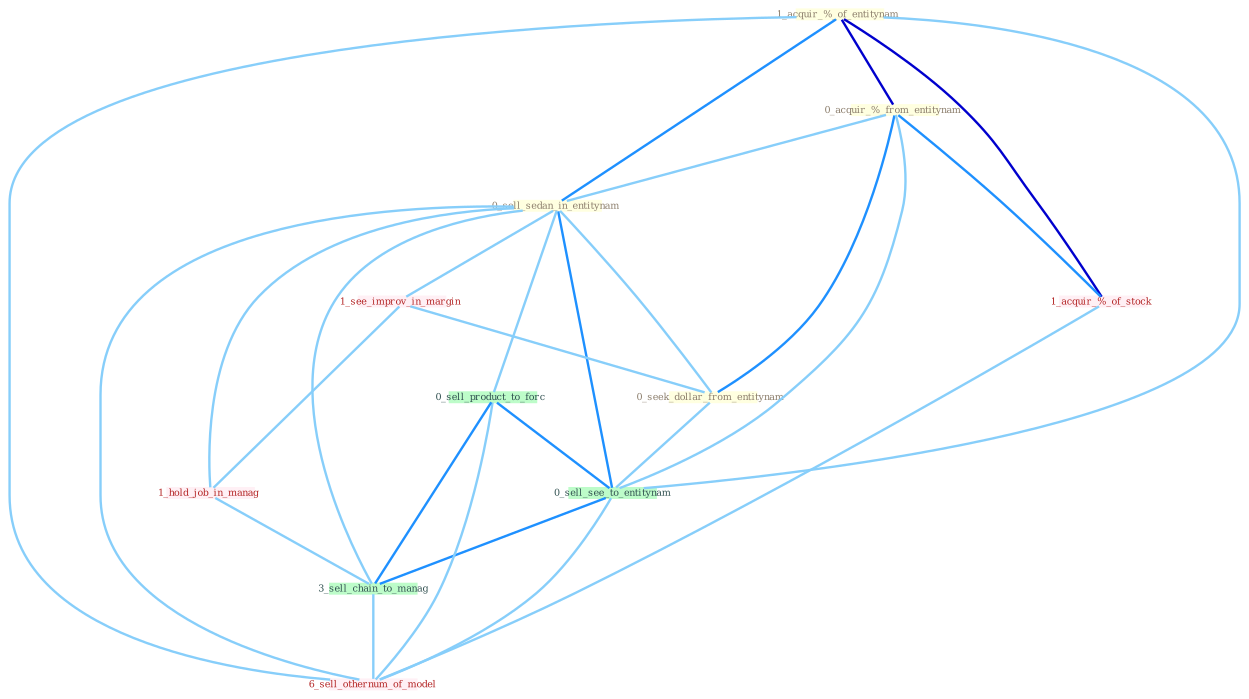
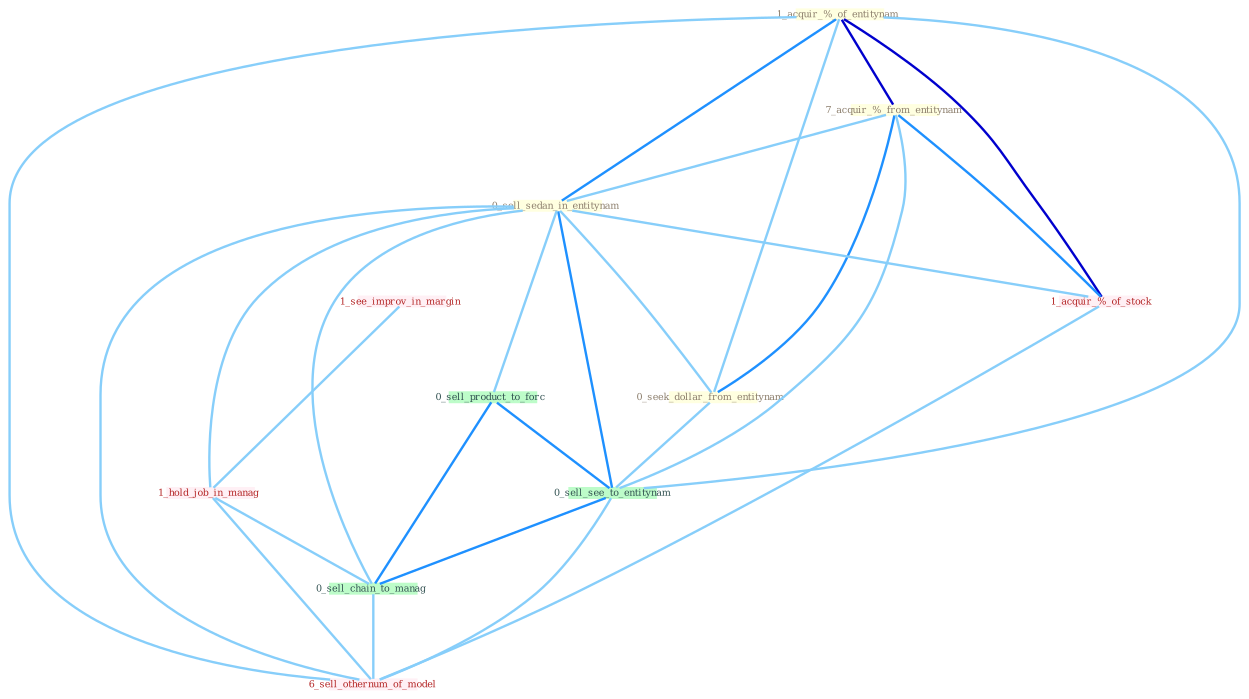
(895, 110) -> (895, 110)
(480, 254) -> (830, 254)
(557, 349) -> (777, 206)
(461, 536) -> (292, 589)
(373, 589) -> (373, 589)
